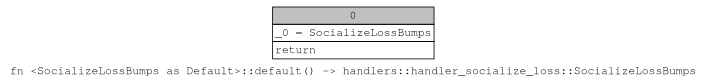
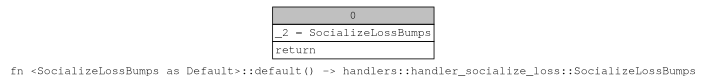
(353, 33) -> (353, 33)
